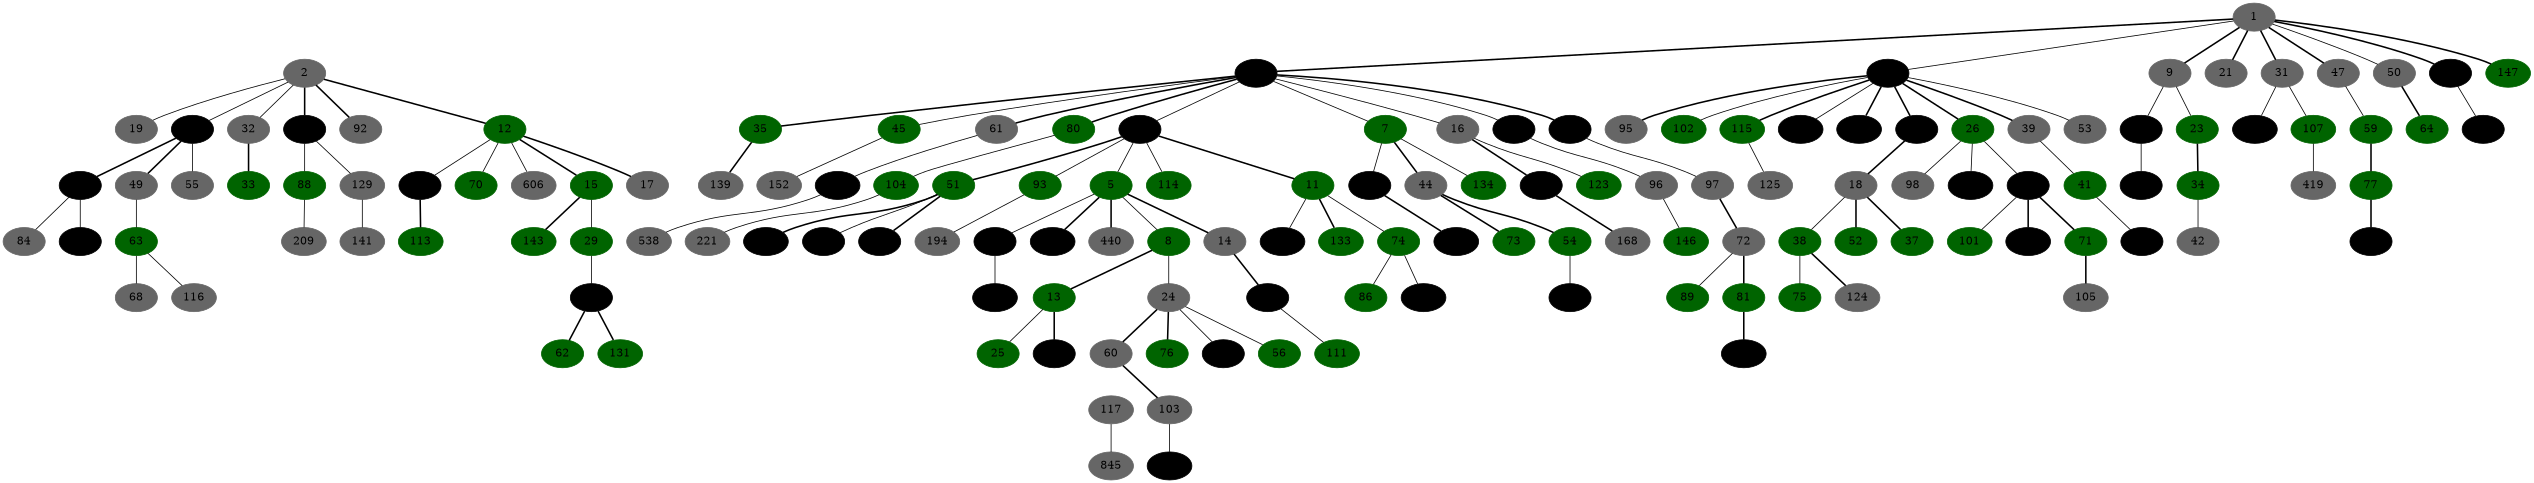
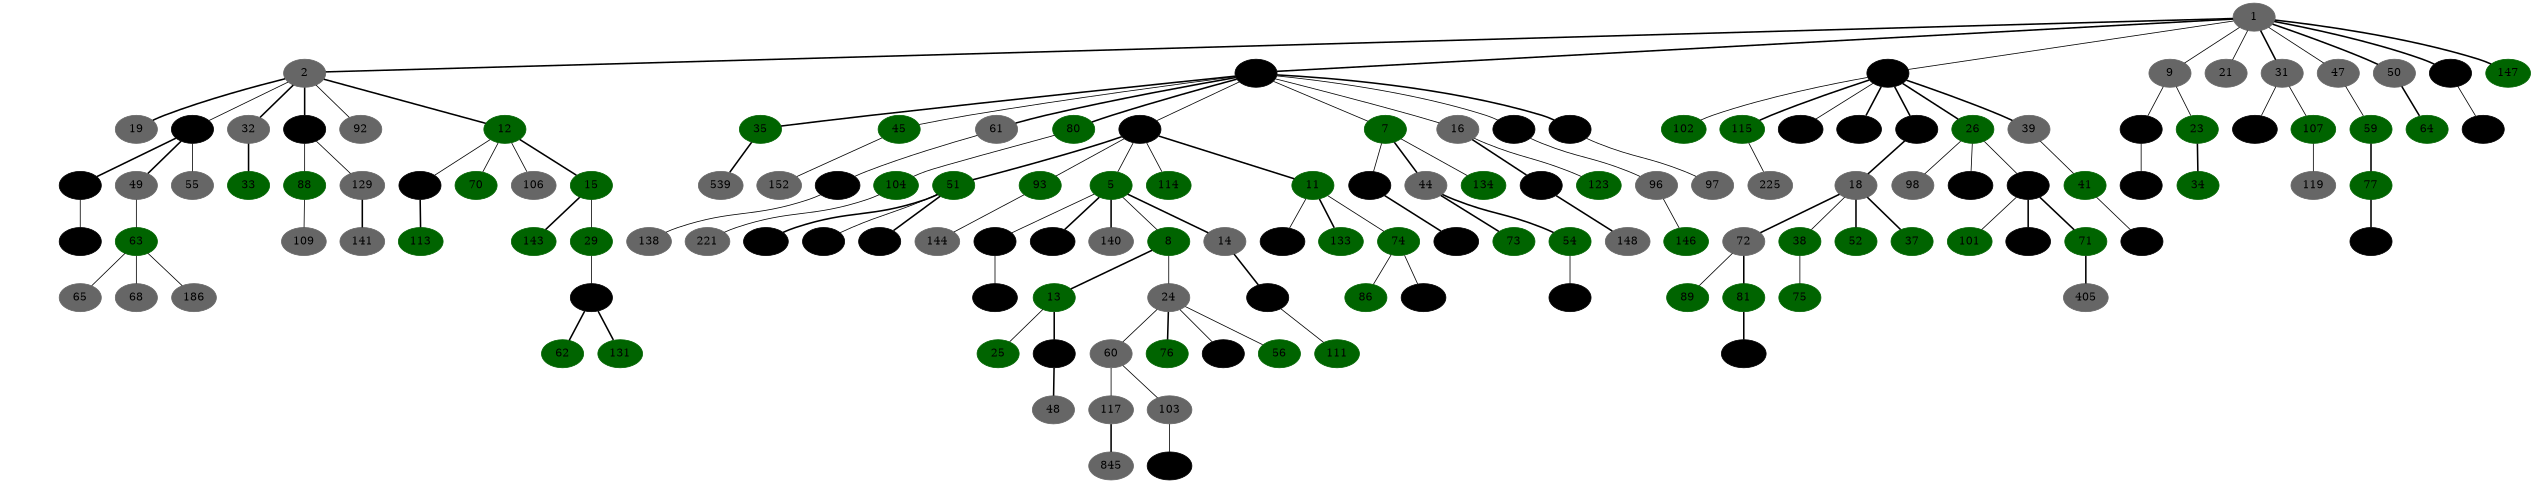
(2326, 43) -> (2326, 43)
none -> (1279, 45)
(2212, 45) -> (2212, 45)
(2240, 45) -> (2240, 45)
(2296, 45) -> (2296, 45)
(218, 97) -> (218, 97)
(277, 101) -> (277, 101)
(333, 101) -> (333, 101)
(1626, 129) -> none
(2085, 129) -> none
(534, 185) -> (534, 185)
(647, 185) -> none
(721, 185) -> (721, 185)
(1770, 185) -> (1770, 185)
(2313, 185) -> (2313, 185)
(362, 214) -> (362, 214)
(1728, 214) -> (1800, 213)
(24, 242) -> none
(304, 242) -> (304, 242)
(649, 242) -> (649, 242)
(937, 242) -> (937, 242)
(1111, 242) -> (1111, 242)
(1628, 242) -> (1628, 242)
(2198, 242) -> none
none -> (80, 298)
(194, 298) -> (194, 298)
(1858, 298) -> none
(2086, 298) -> (2086, 298)
(1140, 326) -> (1140, 326)
none -> (1111, 382)
(1140, 382) -> (1140, 382)
none -> (1053, 410)
(1111, 438) -> (1111, 438)
